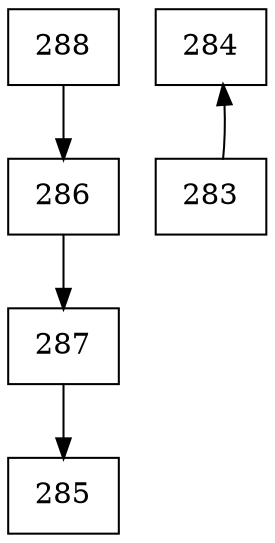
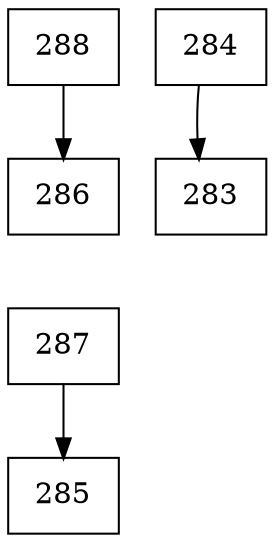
(225, 132) -> (197, 112)
(64, 261) -> none
